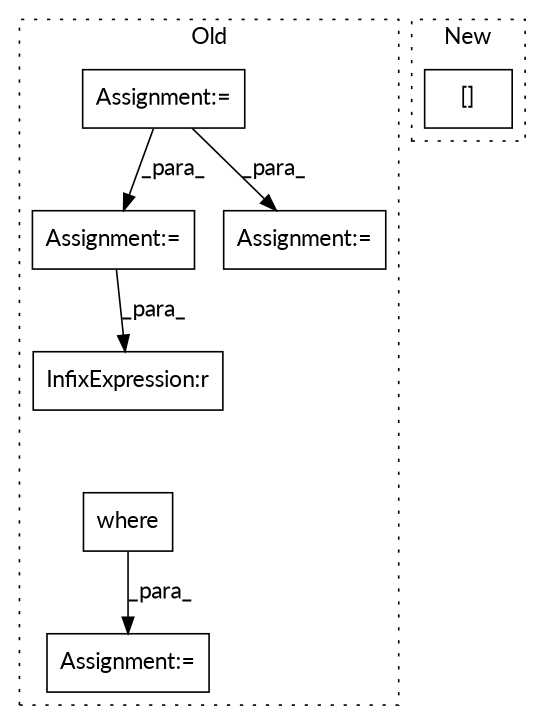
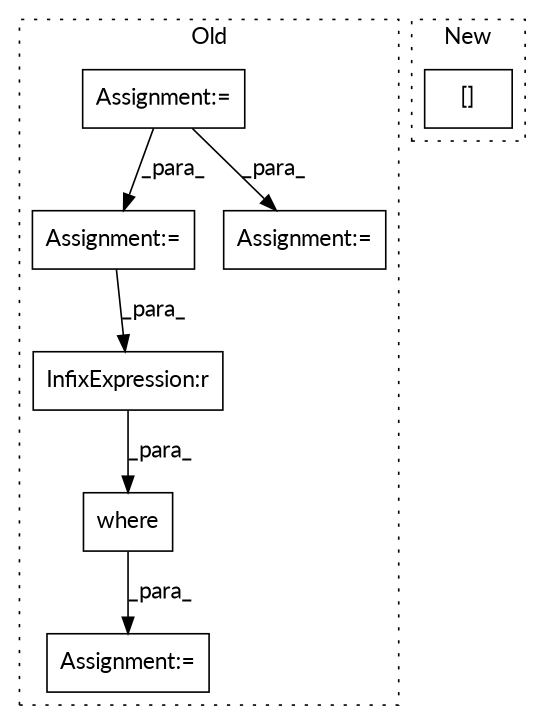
none -> (128, 443)
